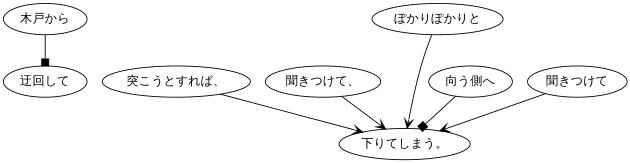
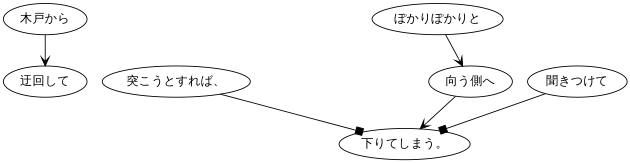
(45, 46) -> (45, 46)
(418, 77) -> (452, 46)
(323, 82) -> none
(441, 110) -> (441, 110)
(497, 111) -> (497, 111)
(287, 112) -> (287, 112)
